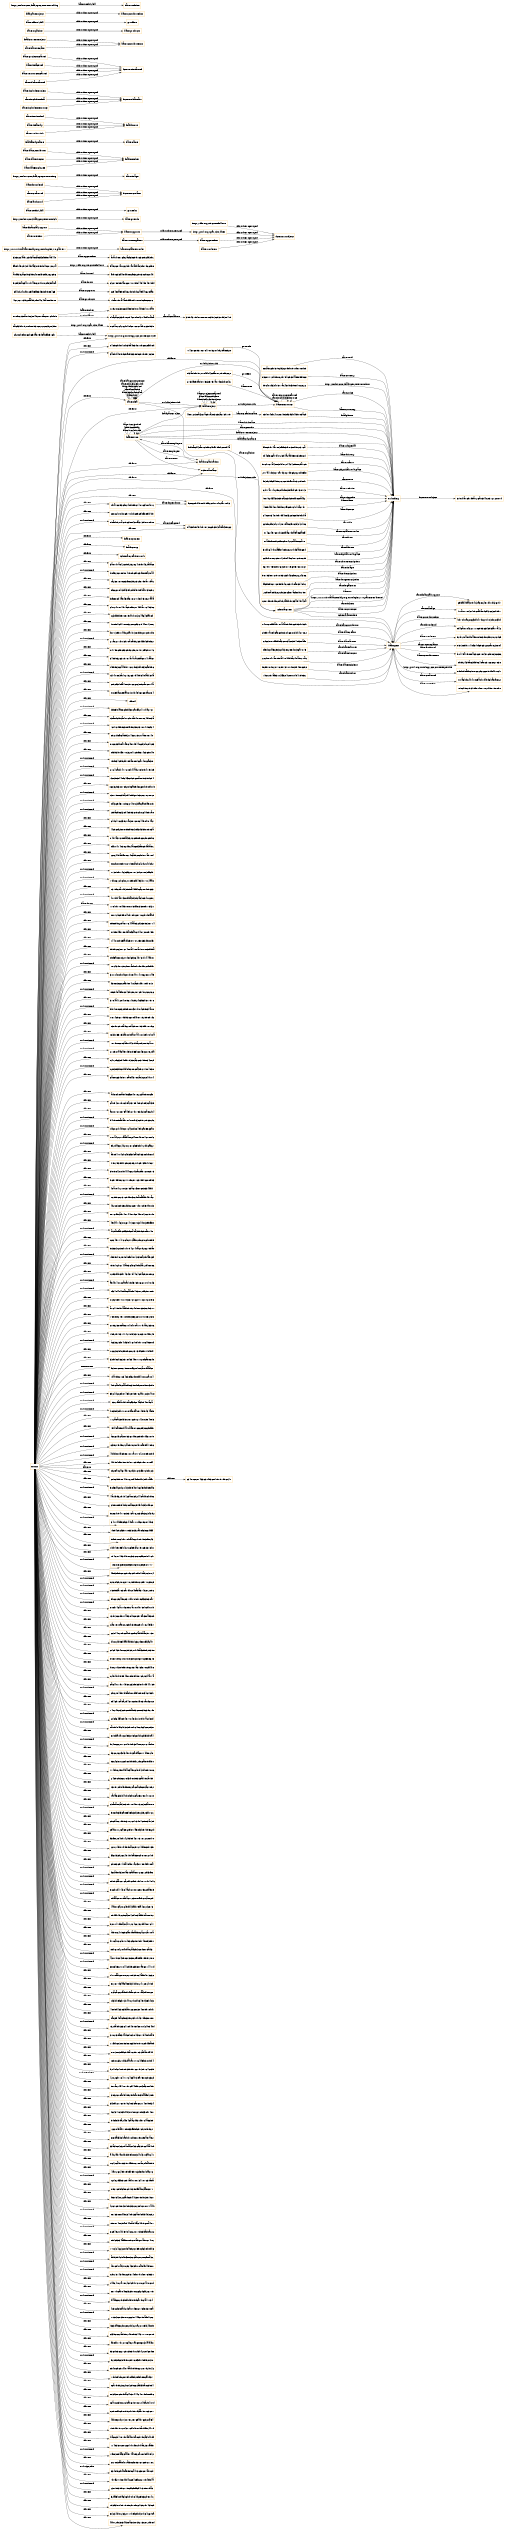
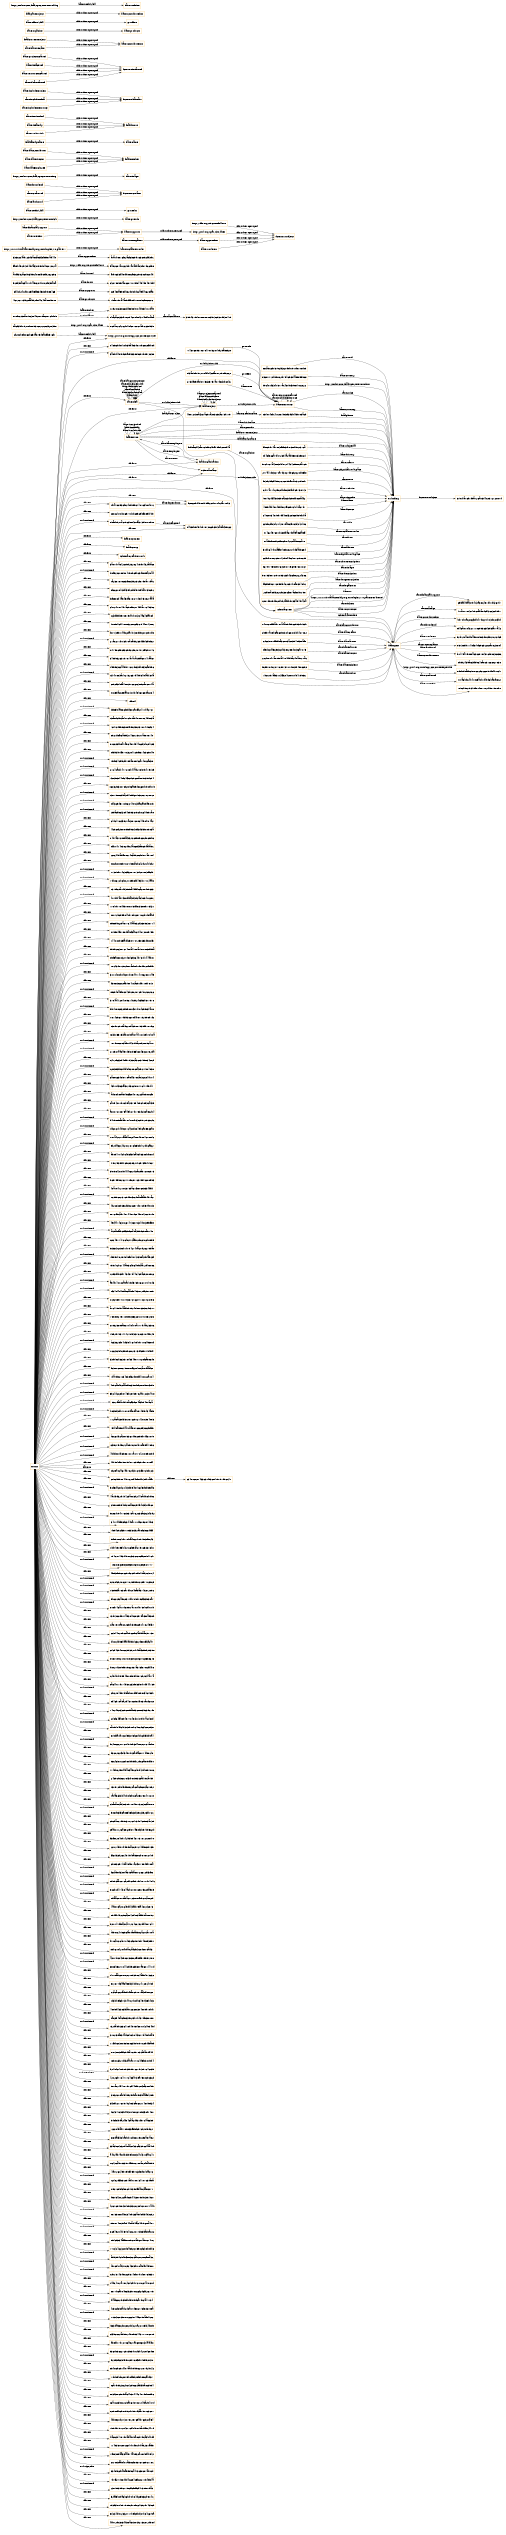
(87, 904) -> (87, 904)
none -> (132, 1086)
(87, 1366) -> (87, 1366)
